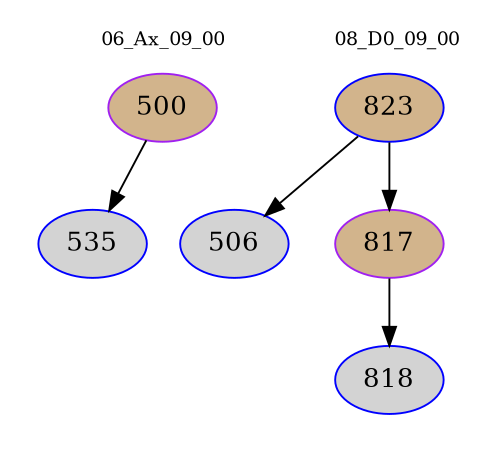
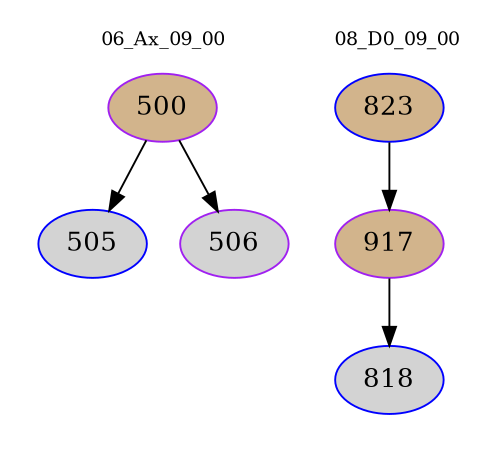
(333, 158) -> (194, 167)
(93, 244) -> (93, 244)
(234, 244) -> (234, 244)
(389, 244) -> (389, 244)
